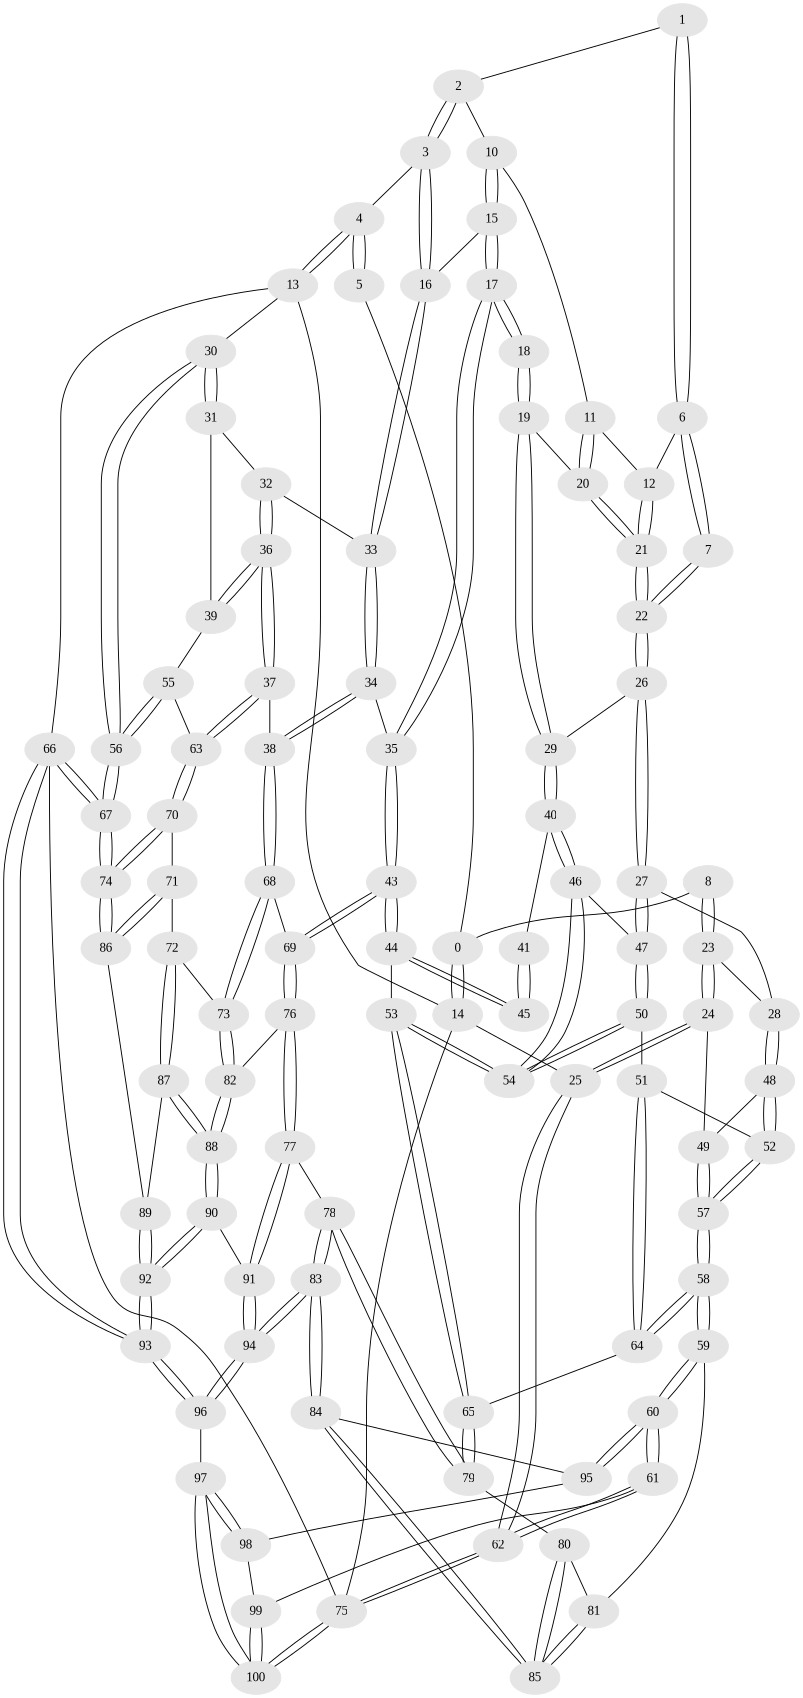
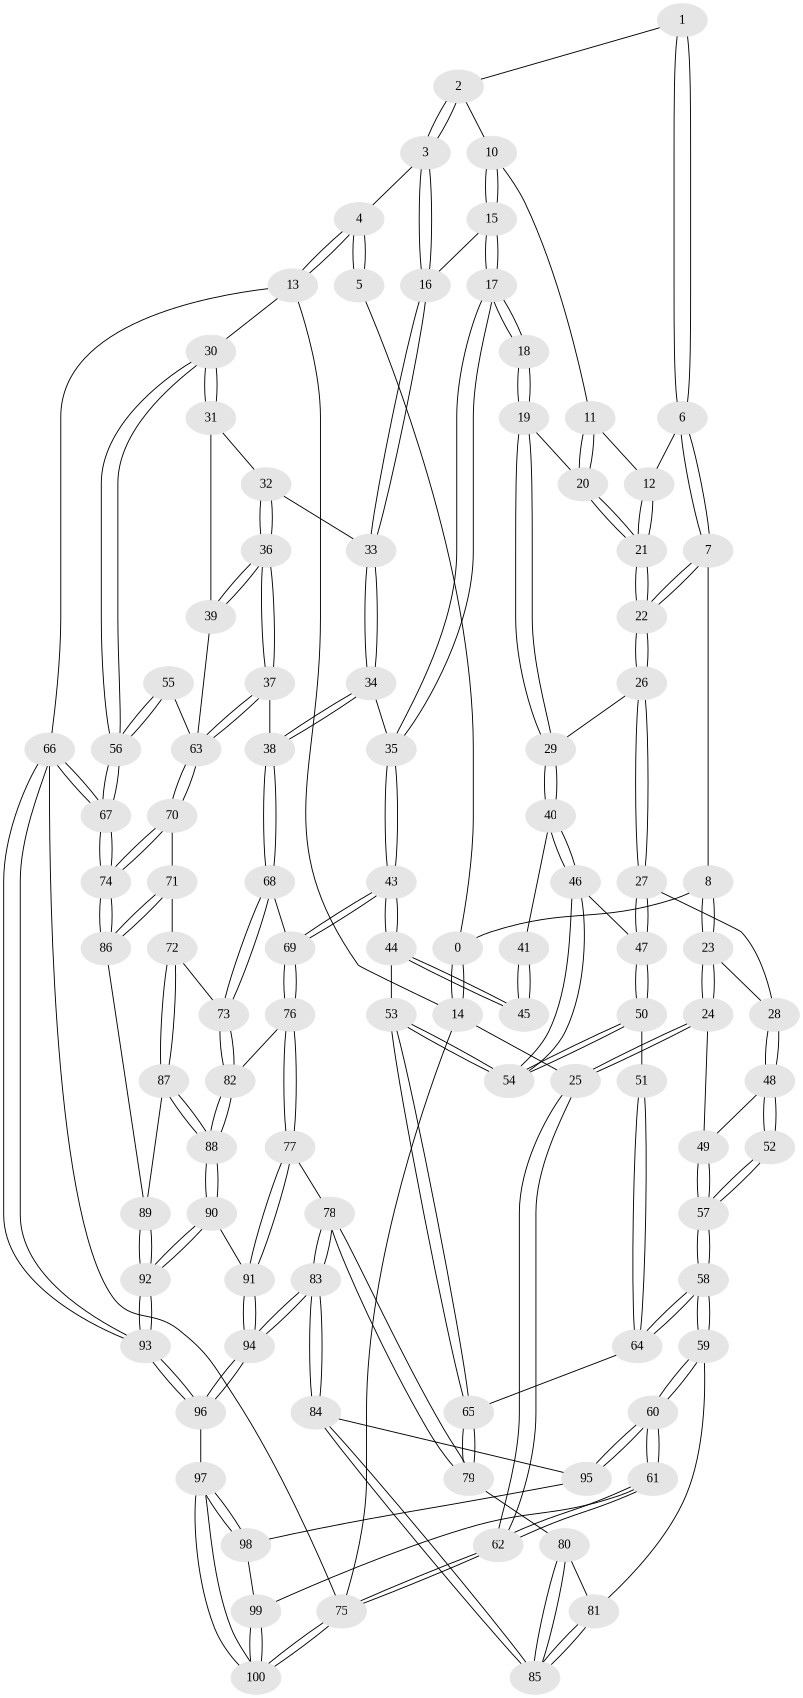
(190, 650) -> (204, 683)
none -> (708, 716)
(710, 1116) -> none
